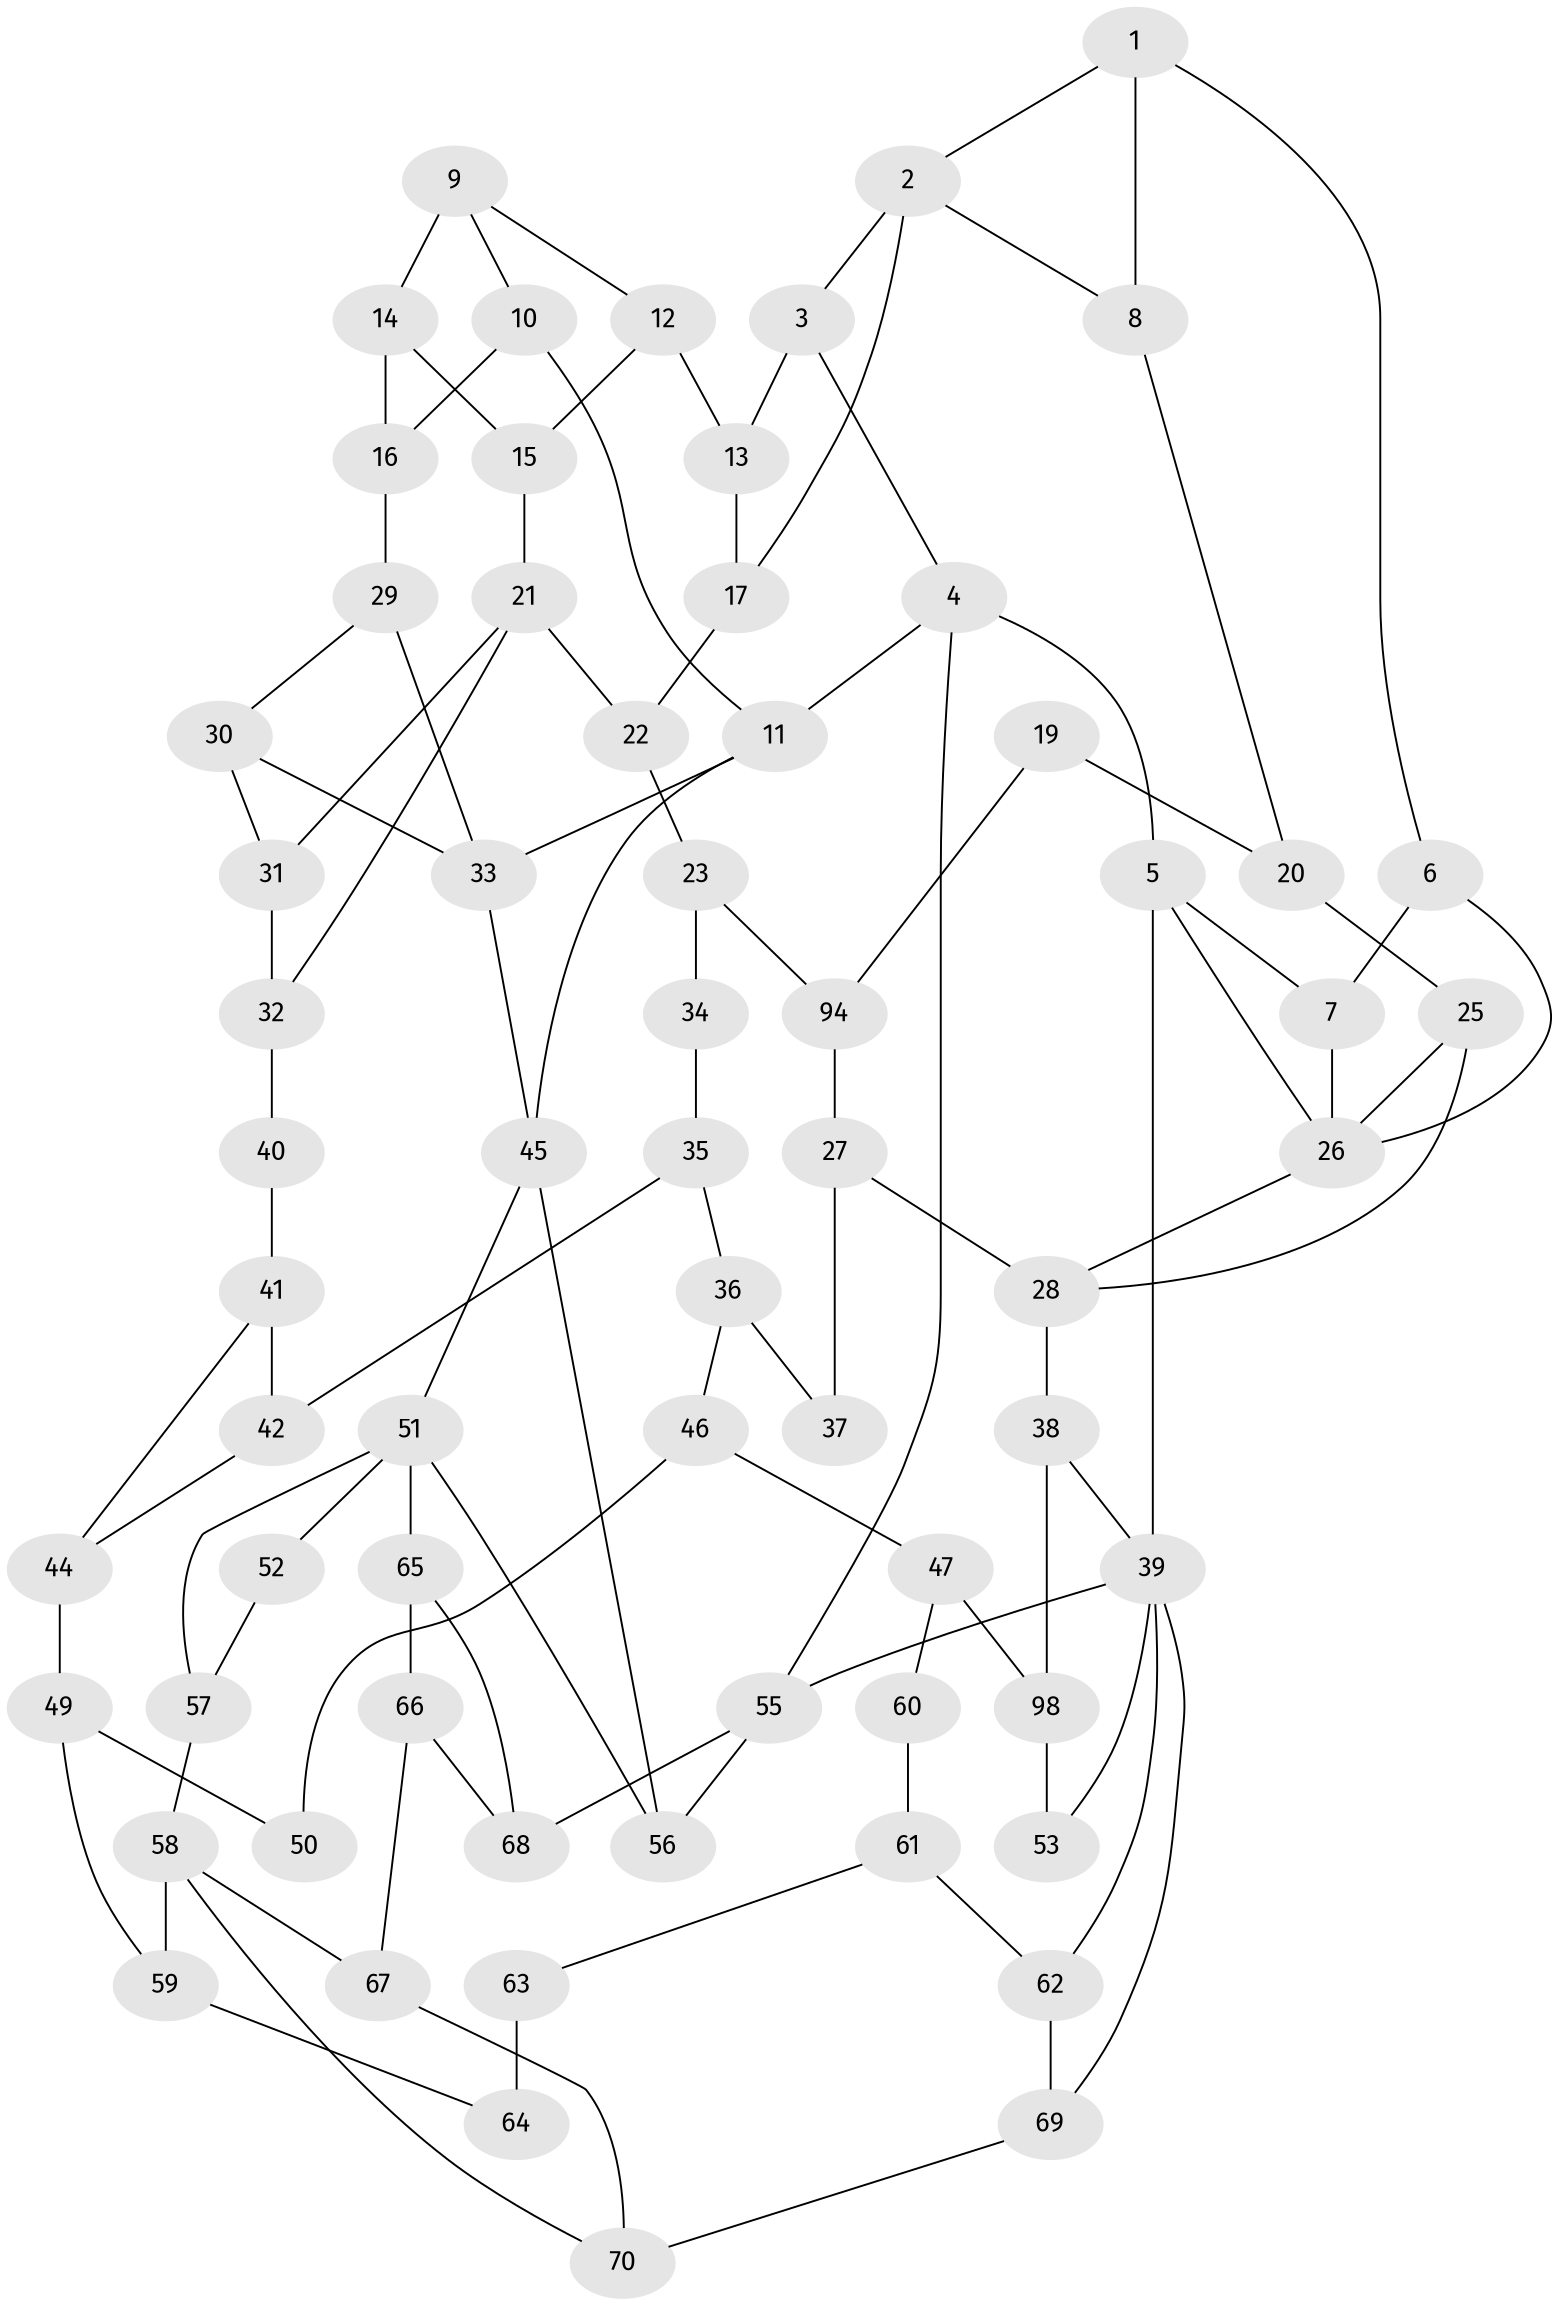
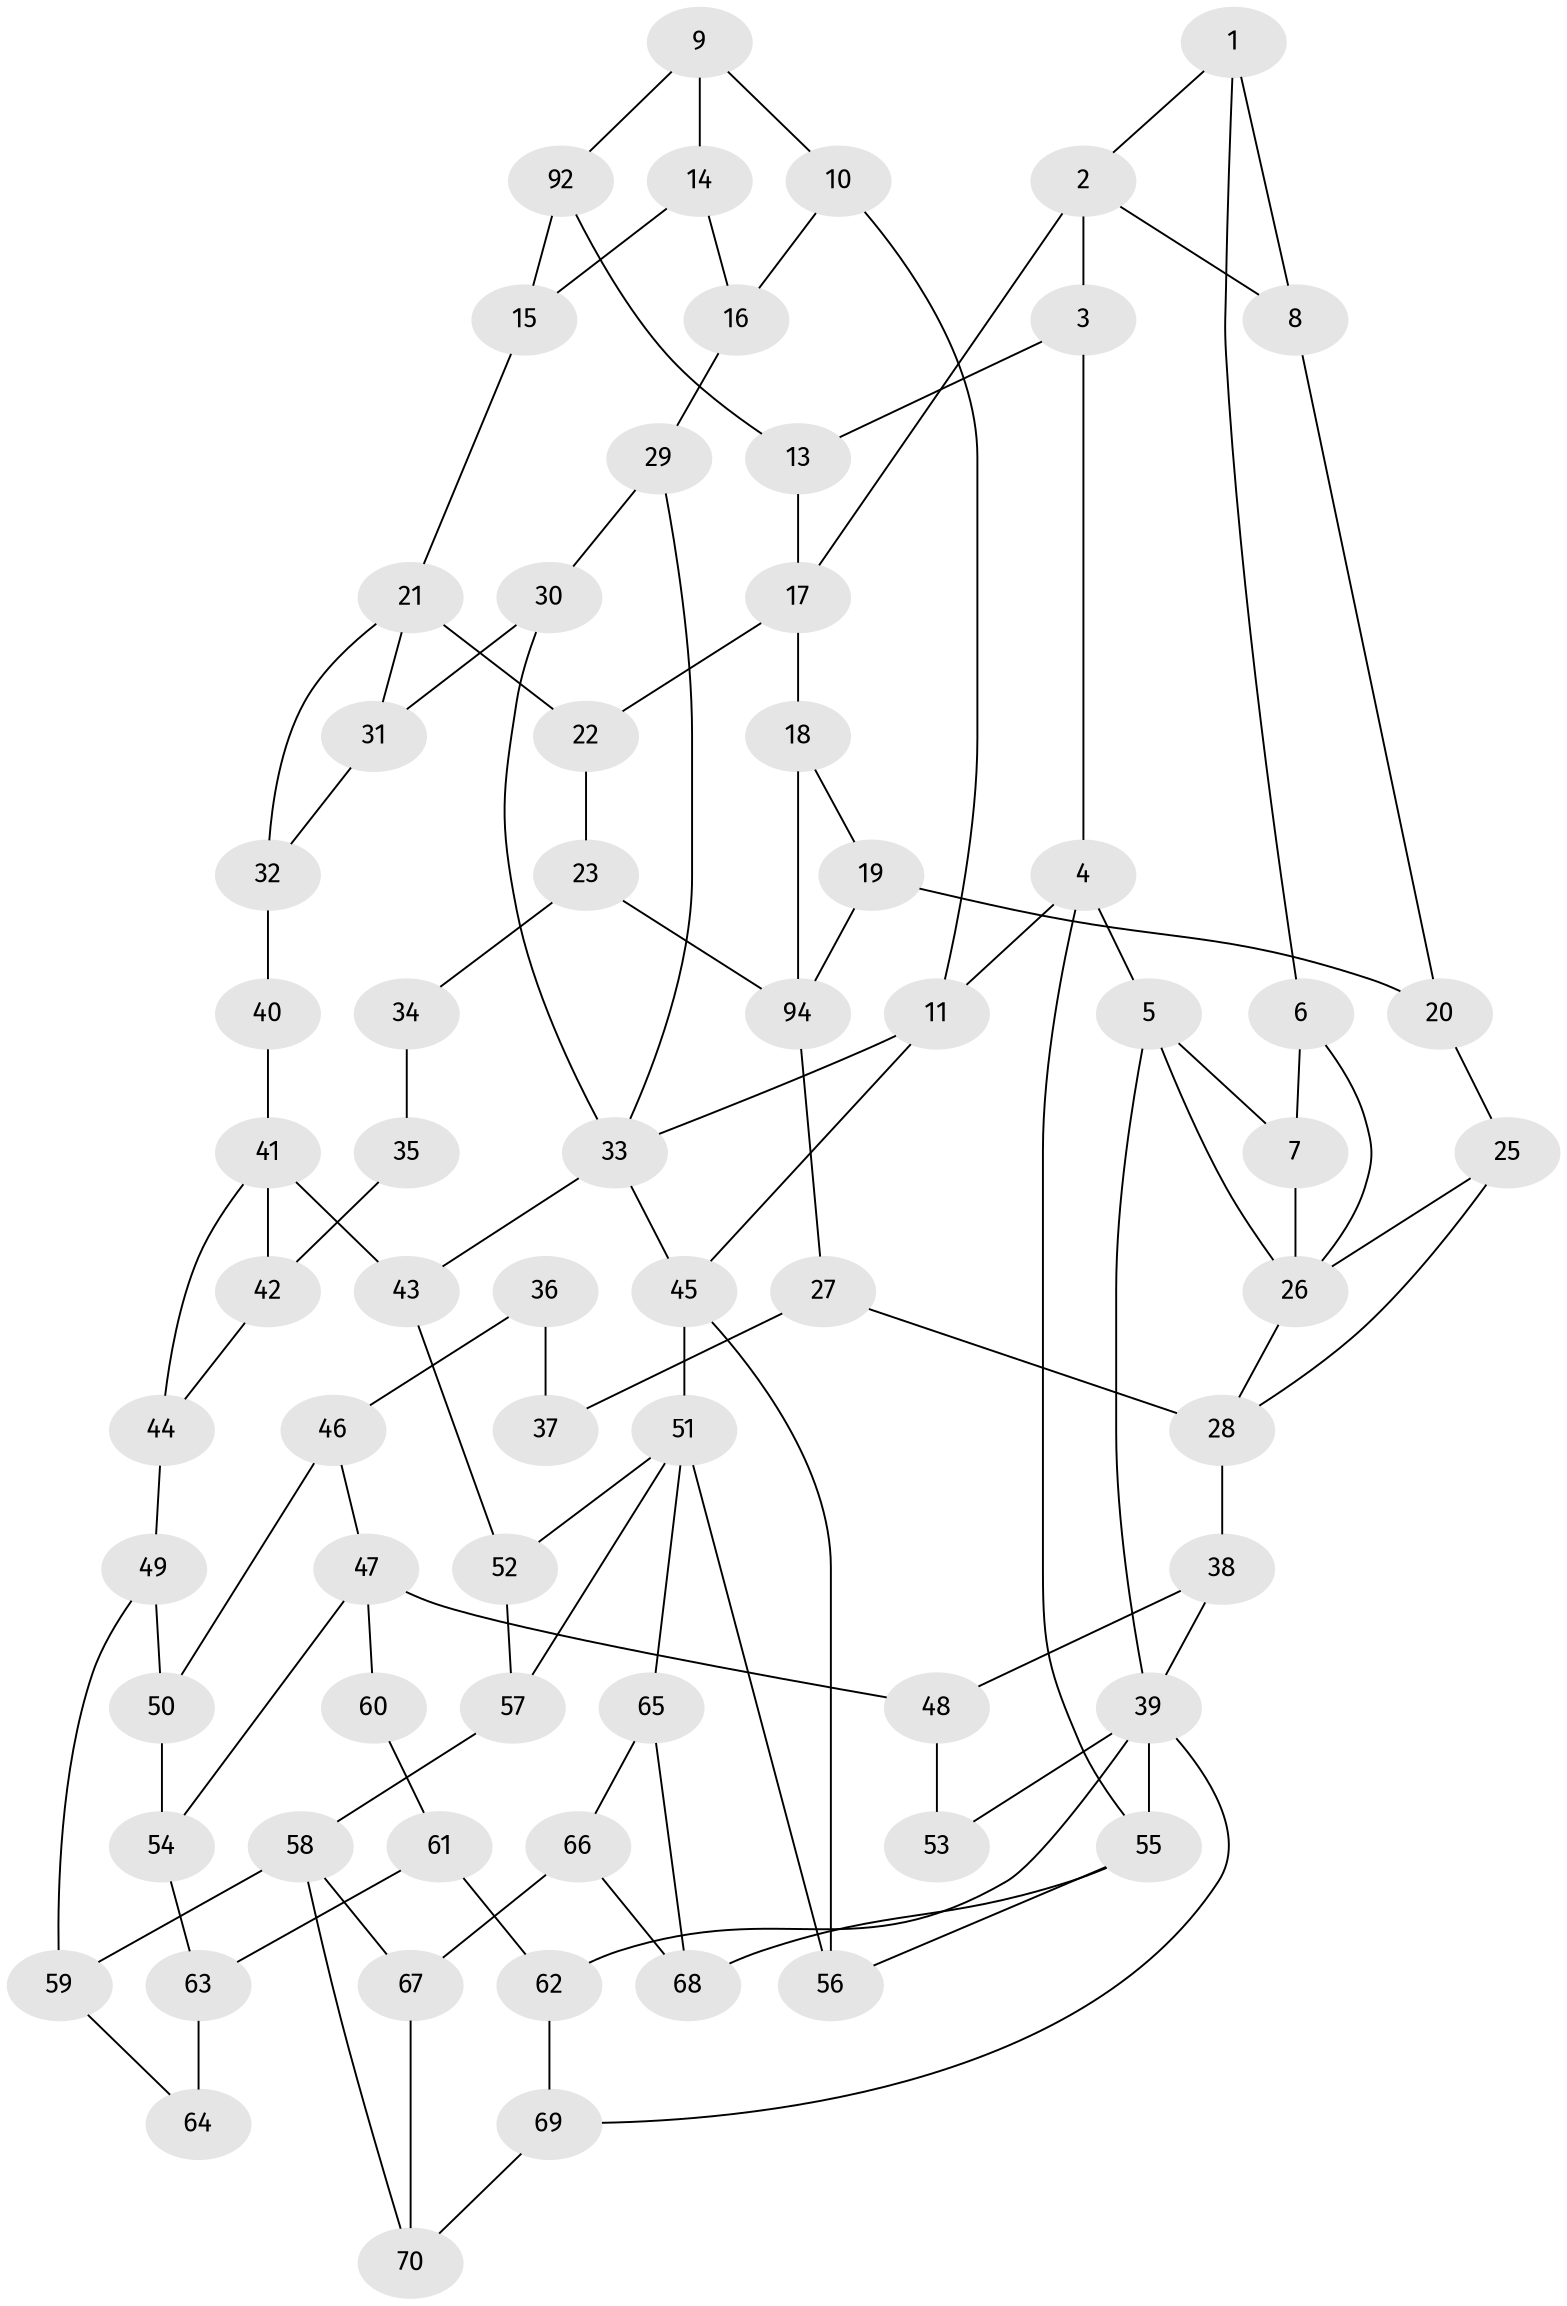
(663, 320) -> (561, 181)
none -> (798, 736)
(712, 1222) -> none
none -> (407, 1292)
(1047, 1708) -> (937, 1708)
none -> (162, 1847)
